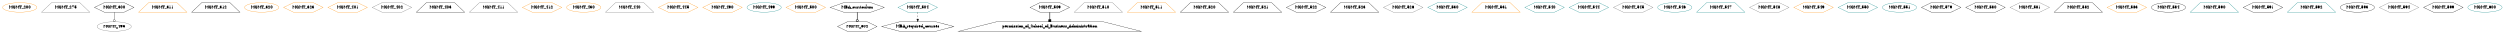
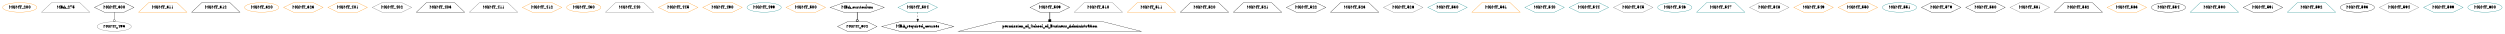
(66, 7) -> (66, 7)
(1858, 7) -> (1858, 7)
(2443, 7) -> (2443, 7)
